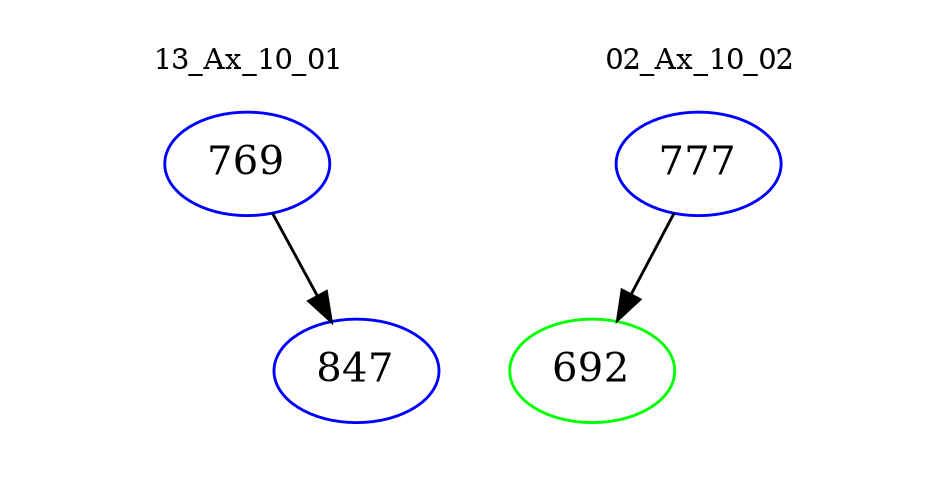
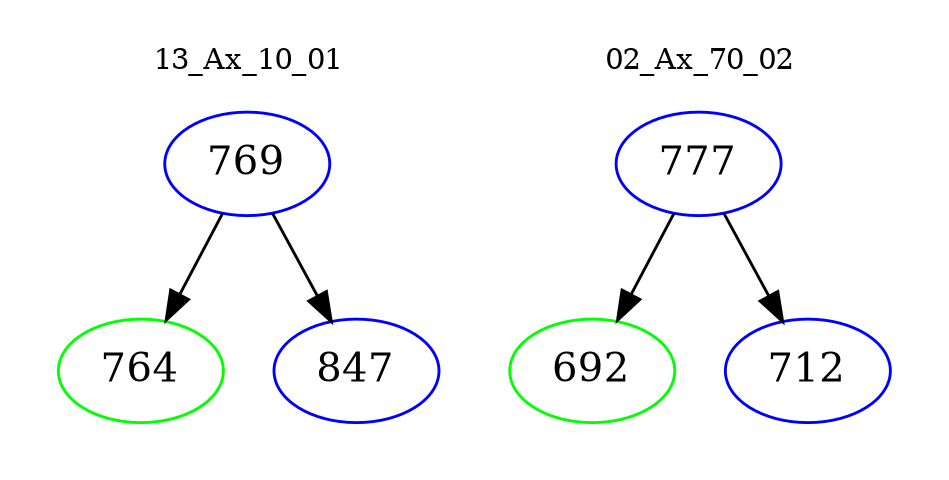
(700, 62) -> (700, 62)
none -> (141, 371)
none -> (808, 371)
